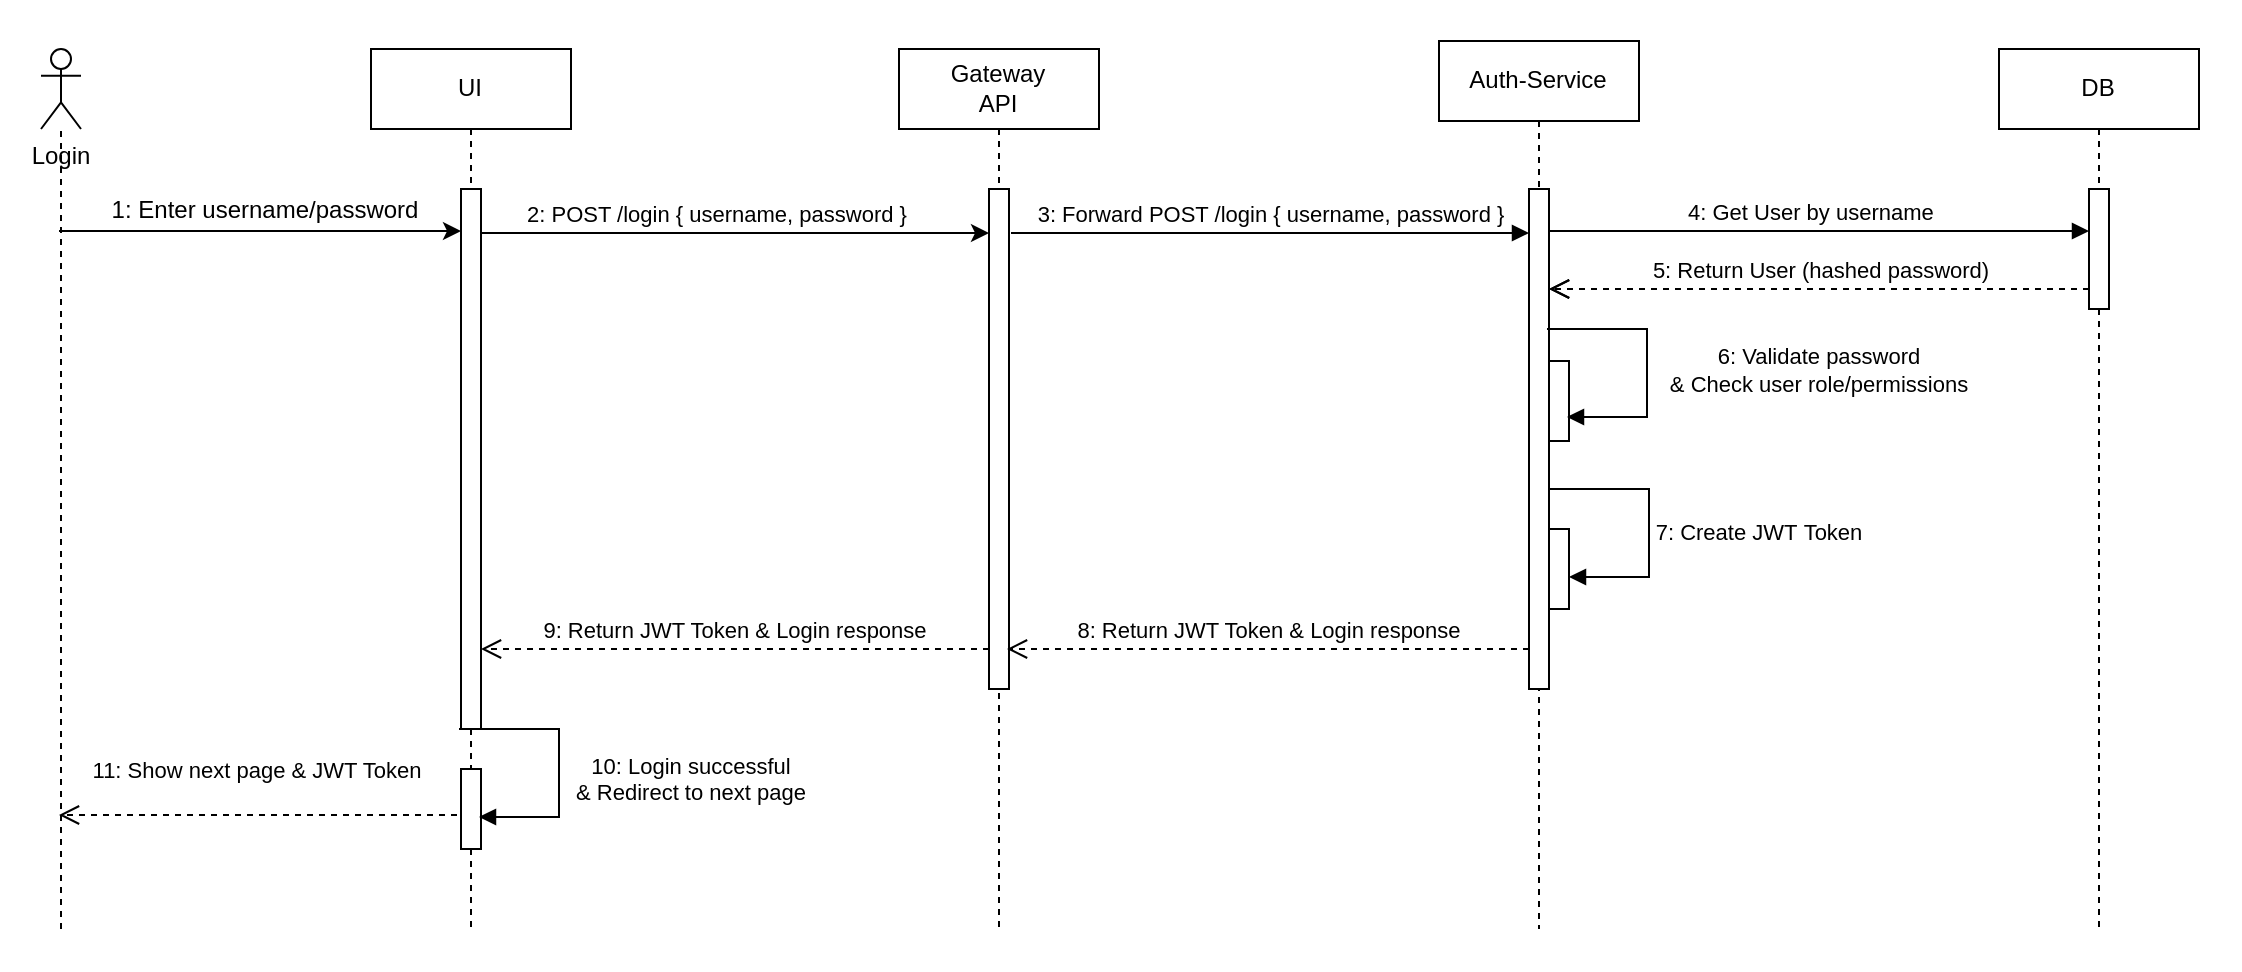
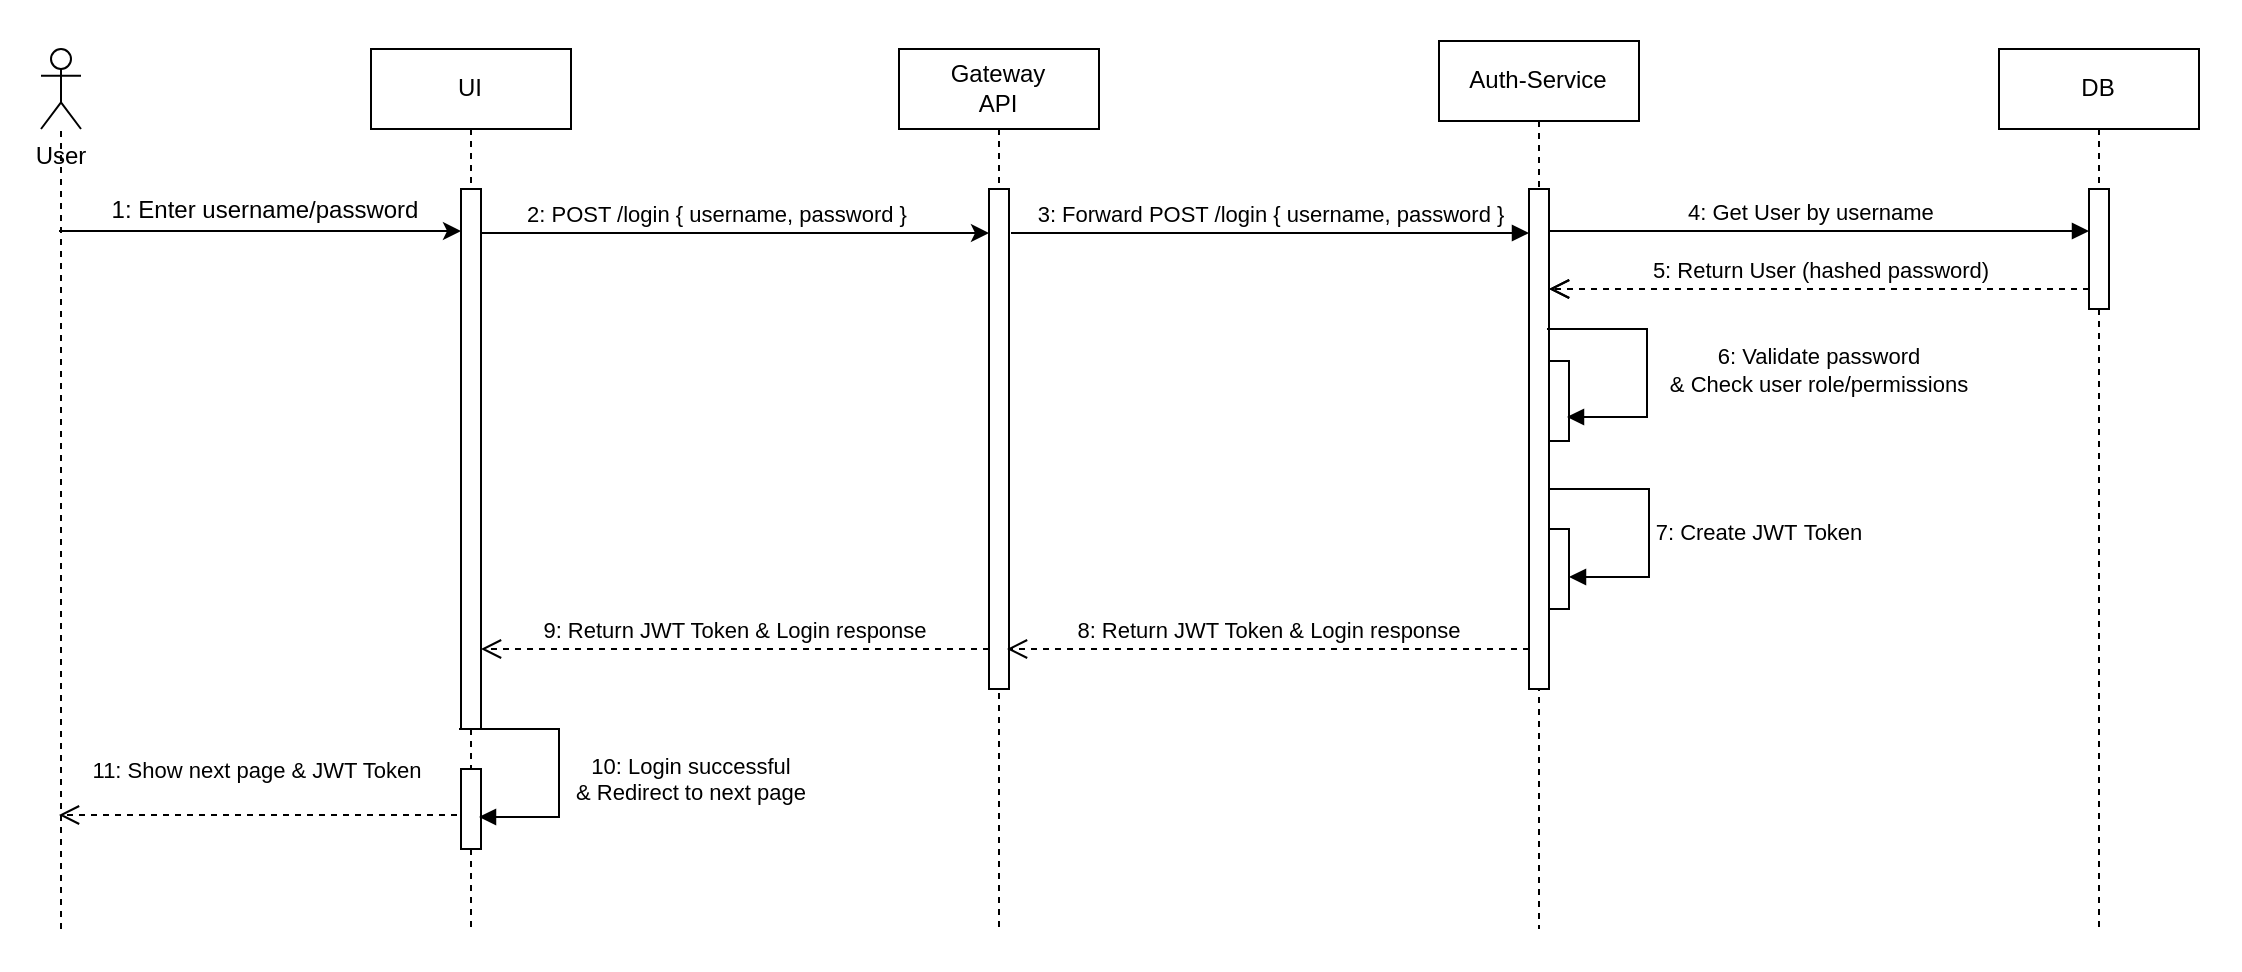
(62, 157) -> (62, 157)
